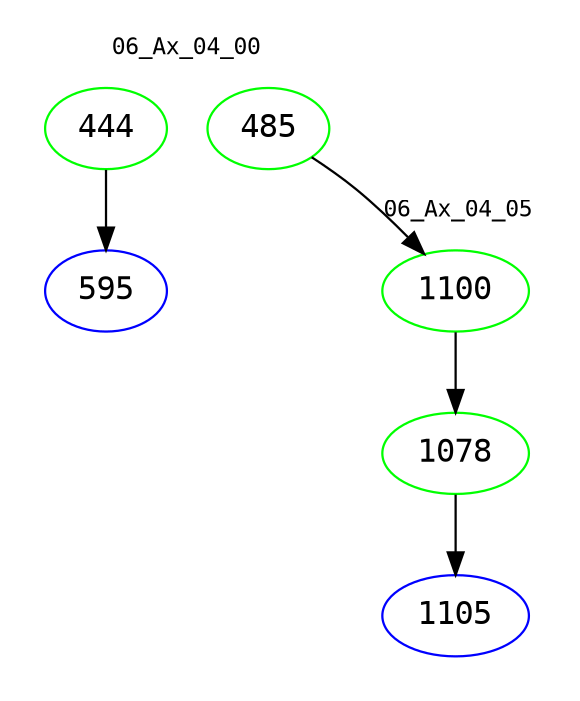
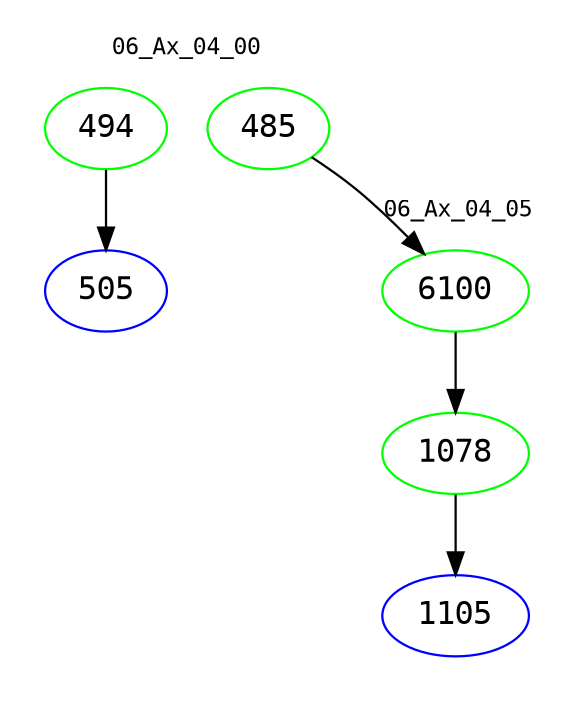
(106, 129) -> (106, 129)
(106, 291) -> (106, 291)
(456, 291) -> (456, 291)
